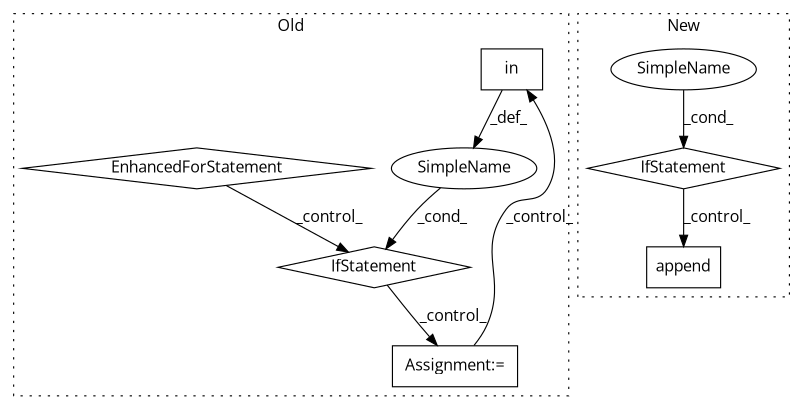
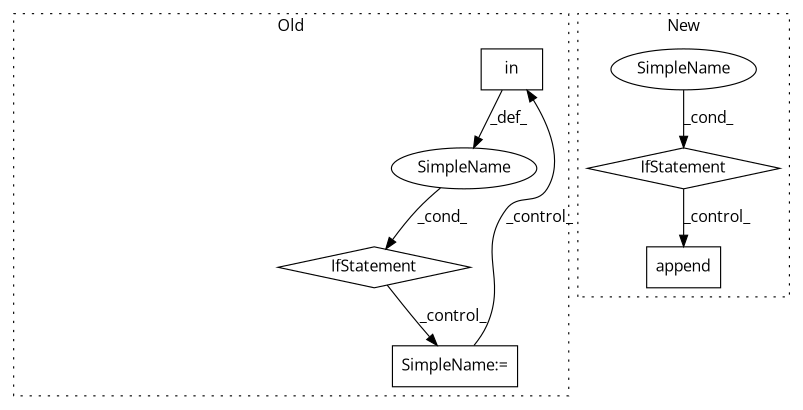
(197, 168) -> none
(455, 366) -> (455, 366)
